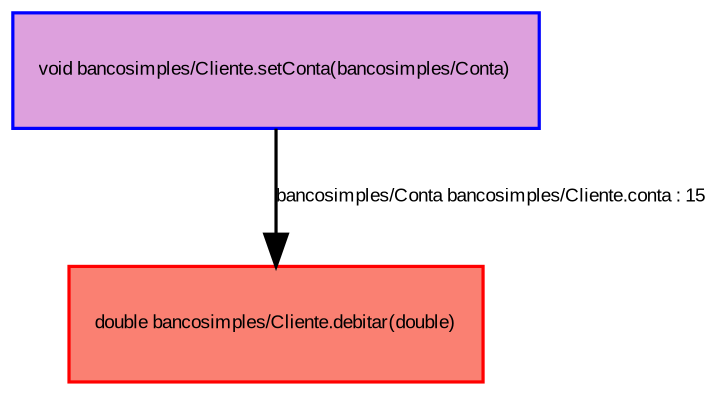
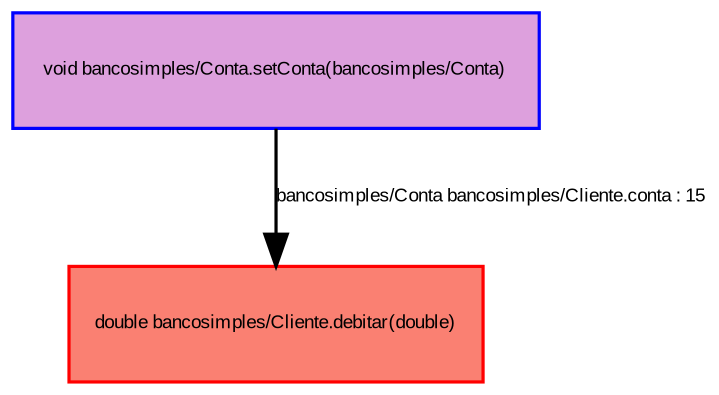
(276, 71) -> (276, 71)
